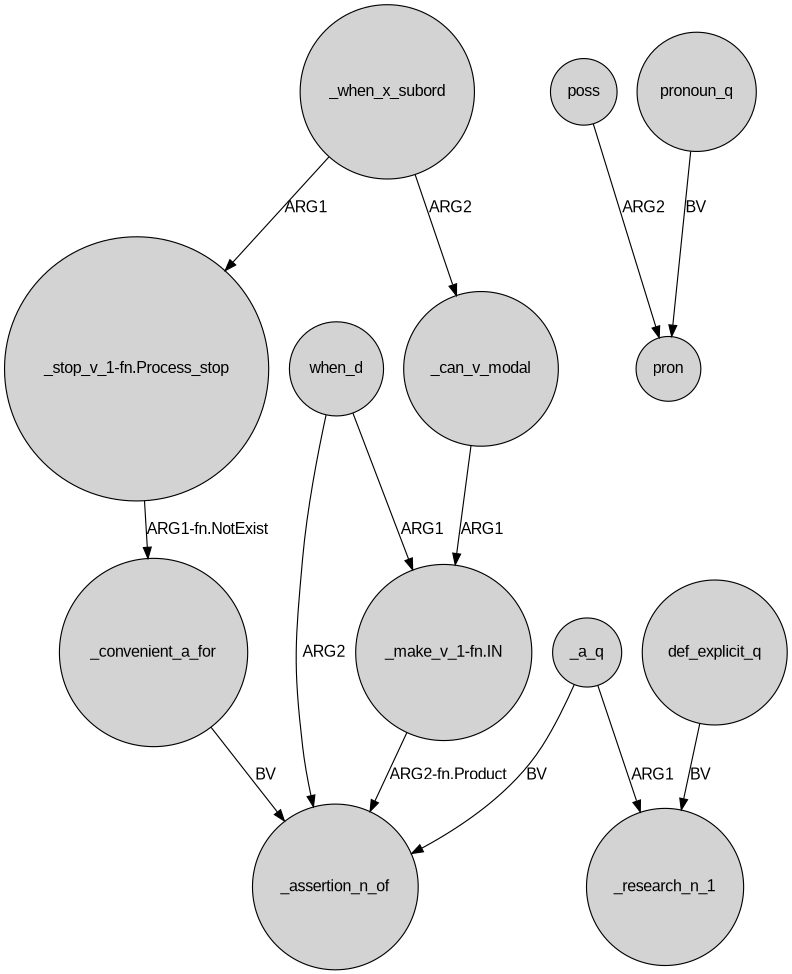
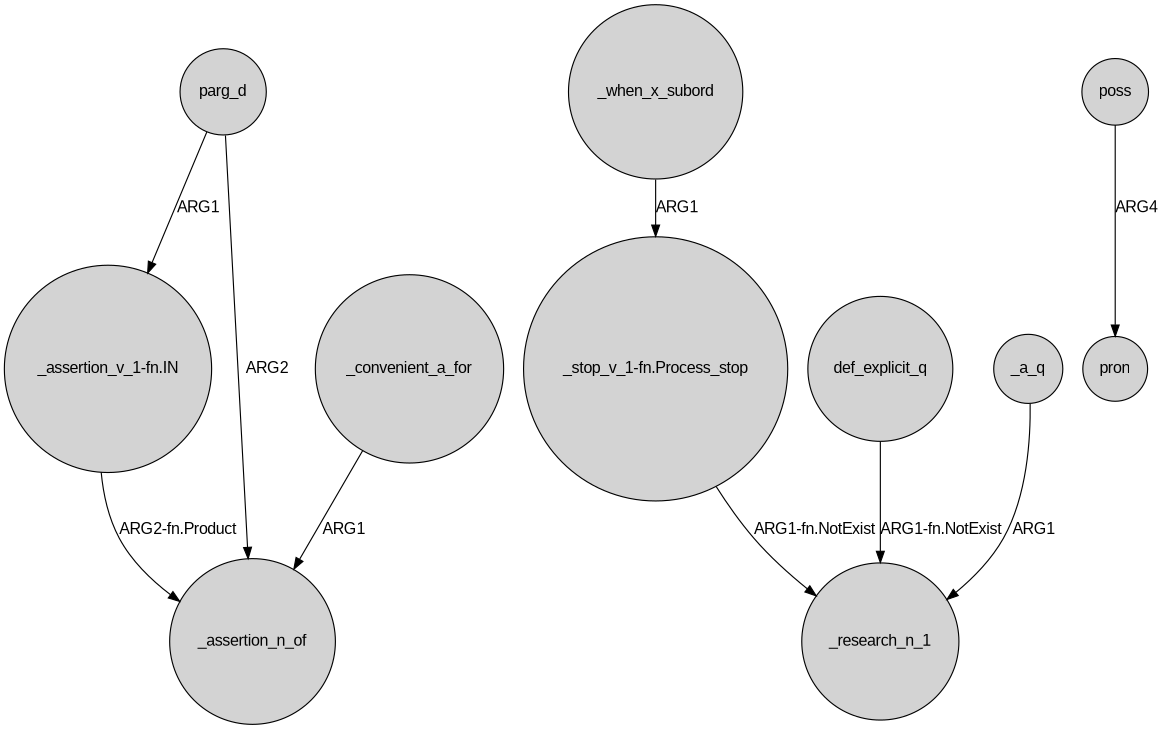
(697, 92) -> none
(644, 208) -> (1137, 208)
(336, 369) -> (223, 92)
(481, 369) -> none
(146, 524) -> (757, 542)
(444, 653) -> (108, 369)
(266, 775) -> (344, 530)
(701, 775) -> (941, 530)
(514, 781) -> none
